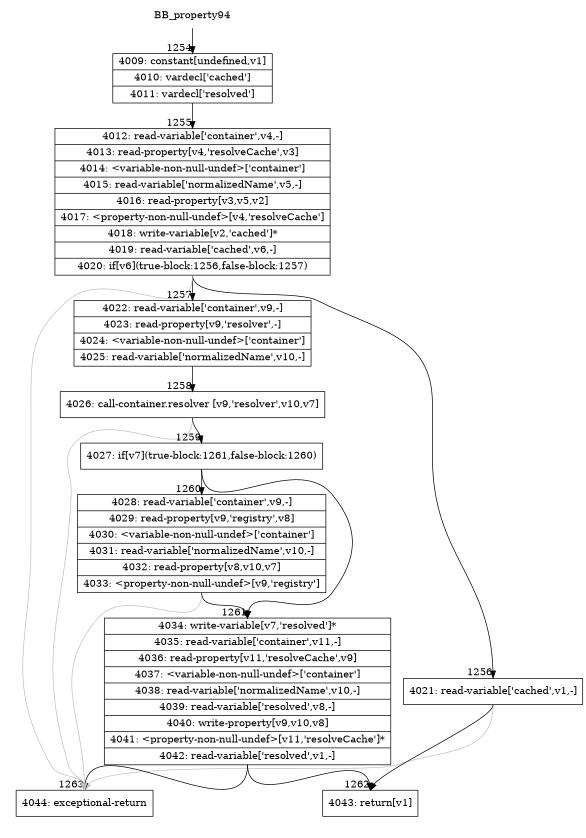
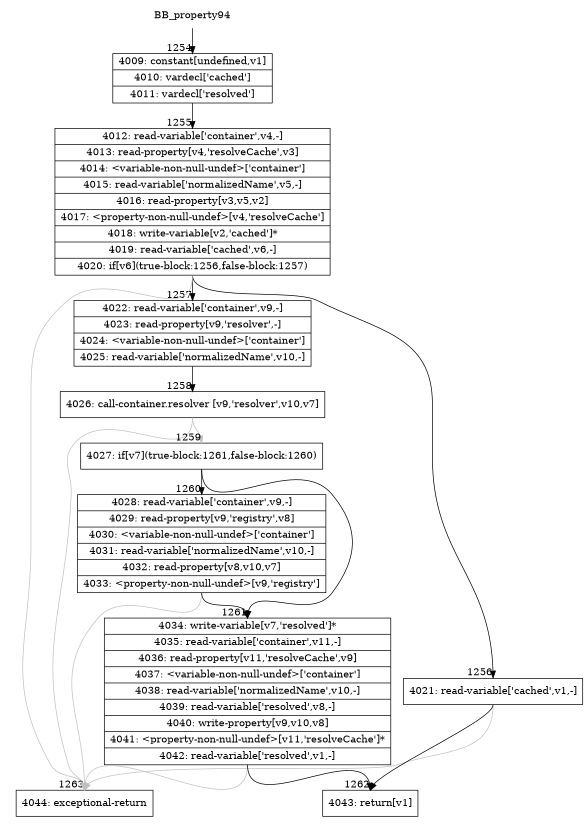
(195, 427) -> (195, 427)
(170, 779) -> (170, 779)
